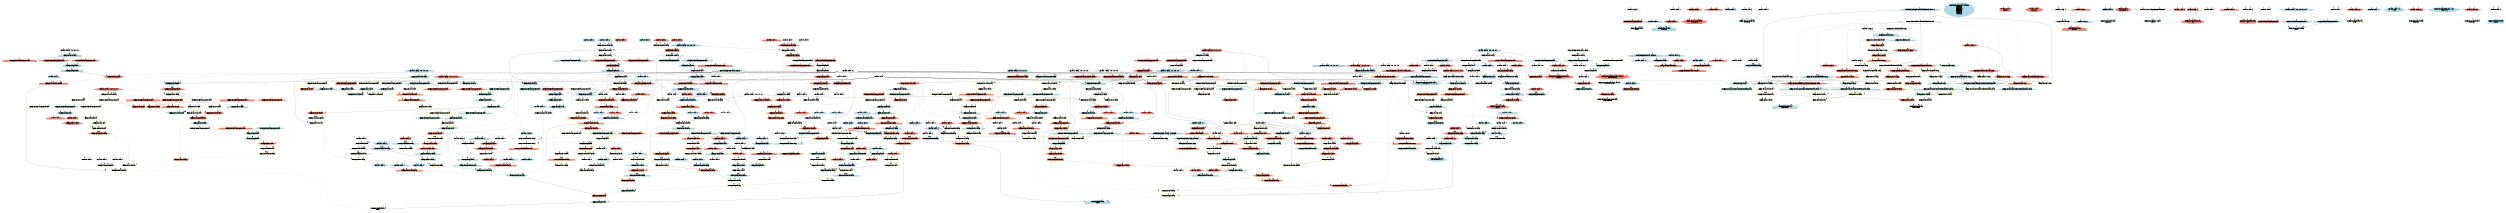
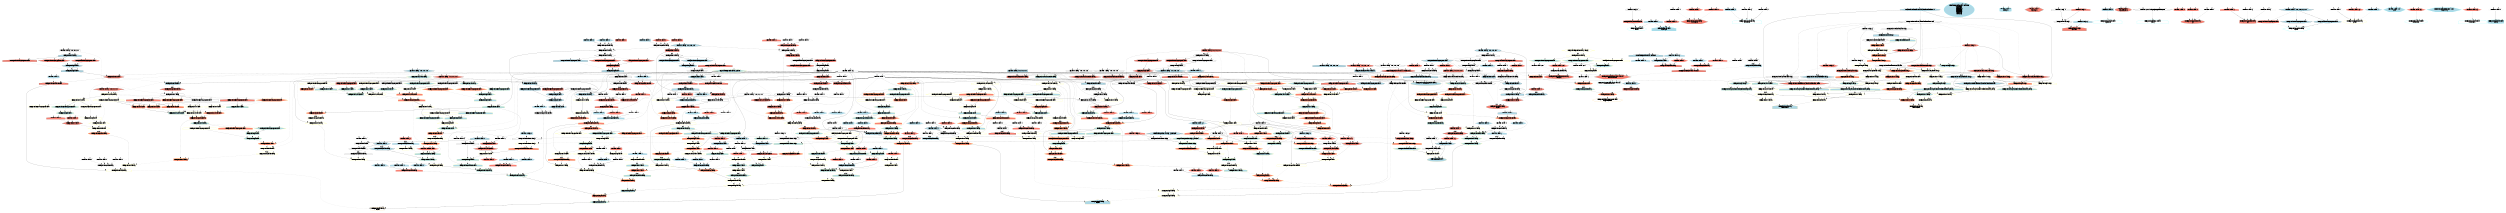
(2006, 10) -> (2006, 10)
